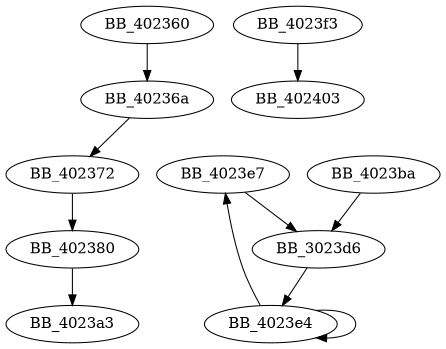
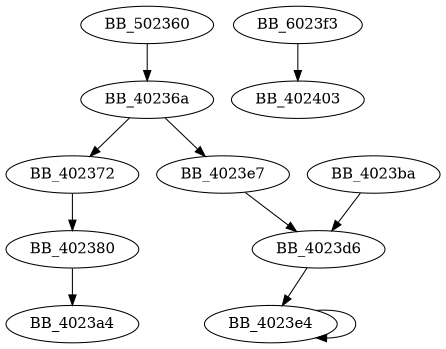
(147, 25) -> (147, 25)
(298, 25) -> (298, 25)
(319, 249) -> (319, 249)
(239, 256) -> (181, 133)
(72, 324) -> (72, 324)
